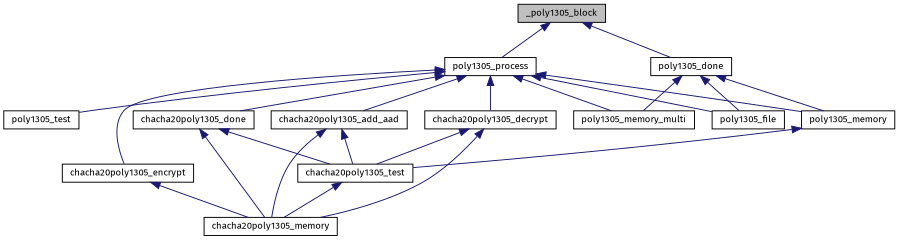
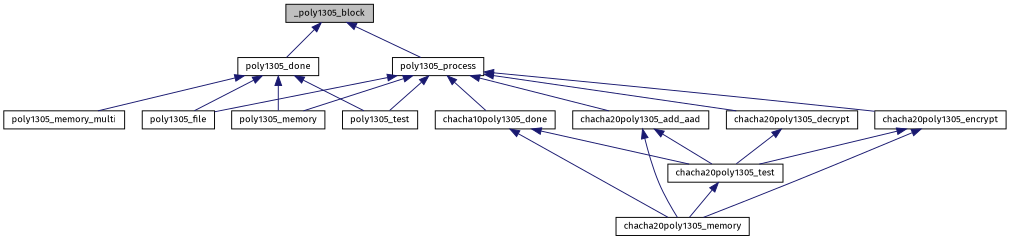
none -> (332, 95)
(567, 95) -> none
(194, 120) -> (495, 120)
(603, 150) -> (828, 148)
(406, 190) -> none
